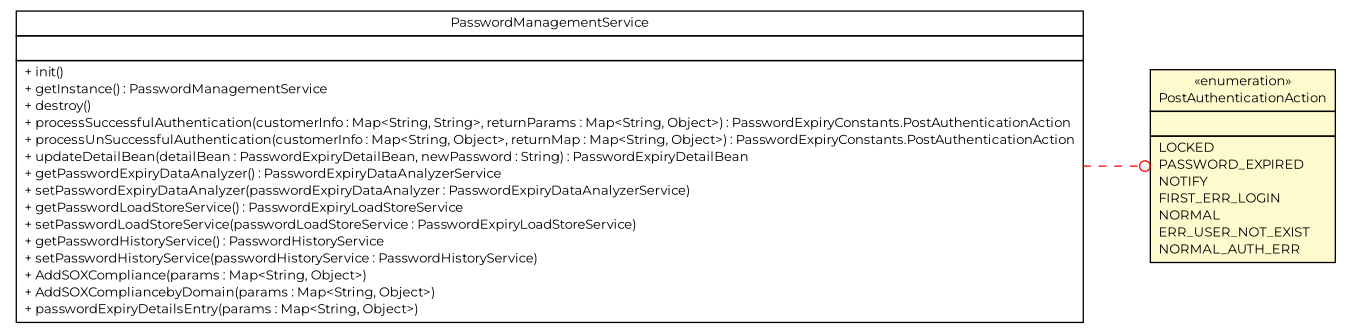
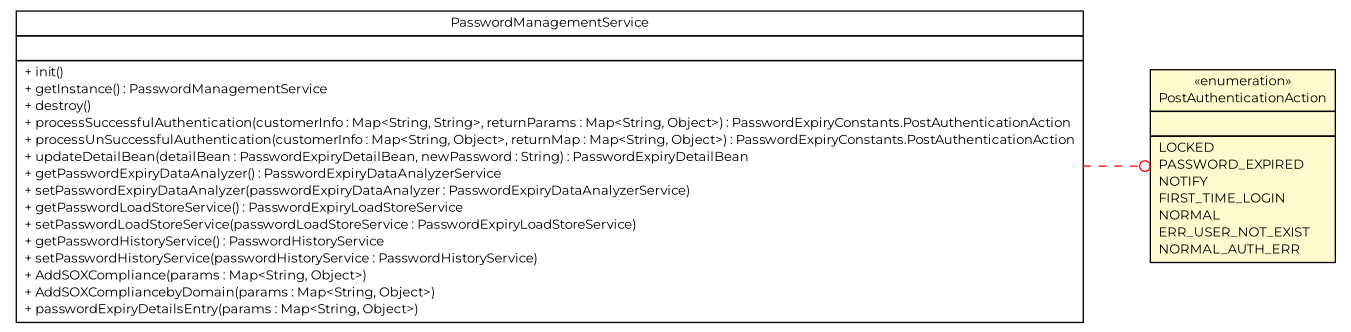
(1220, 199) -> (1223, 199)
